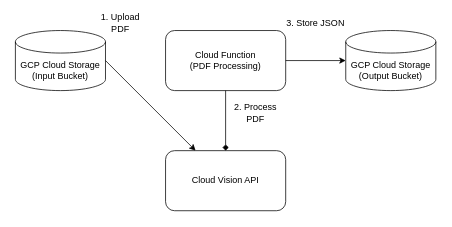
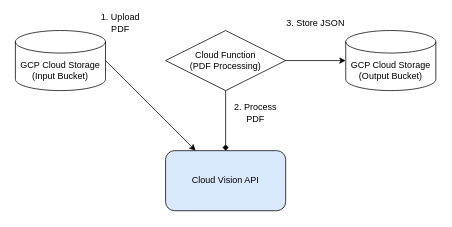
(225, 60) -> (225, 60)
(225, 180) -> (225, 180)
